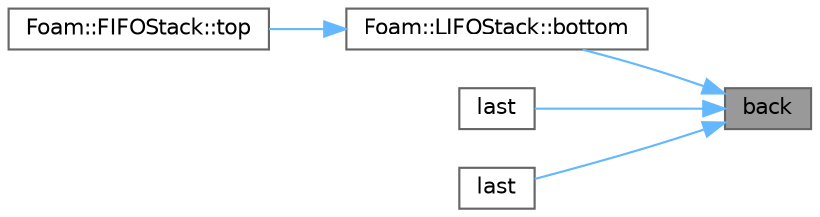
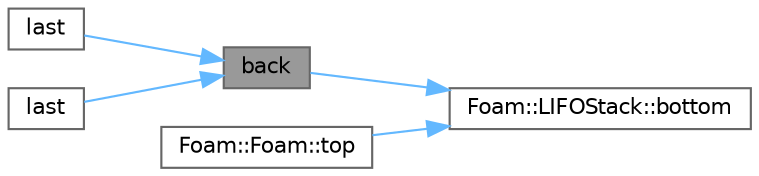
(139, 29) -> (267, 147)
(644, 67) -> (369, 80)
